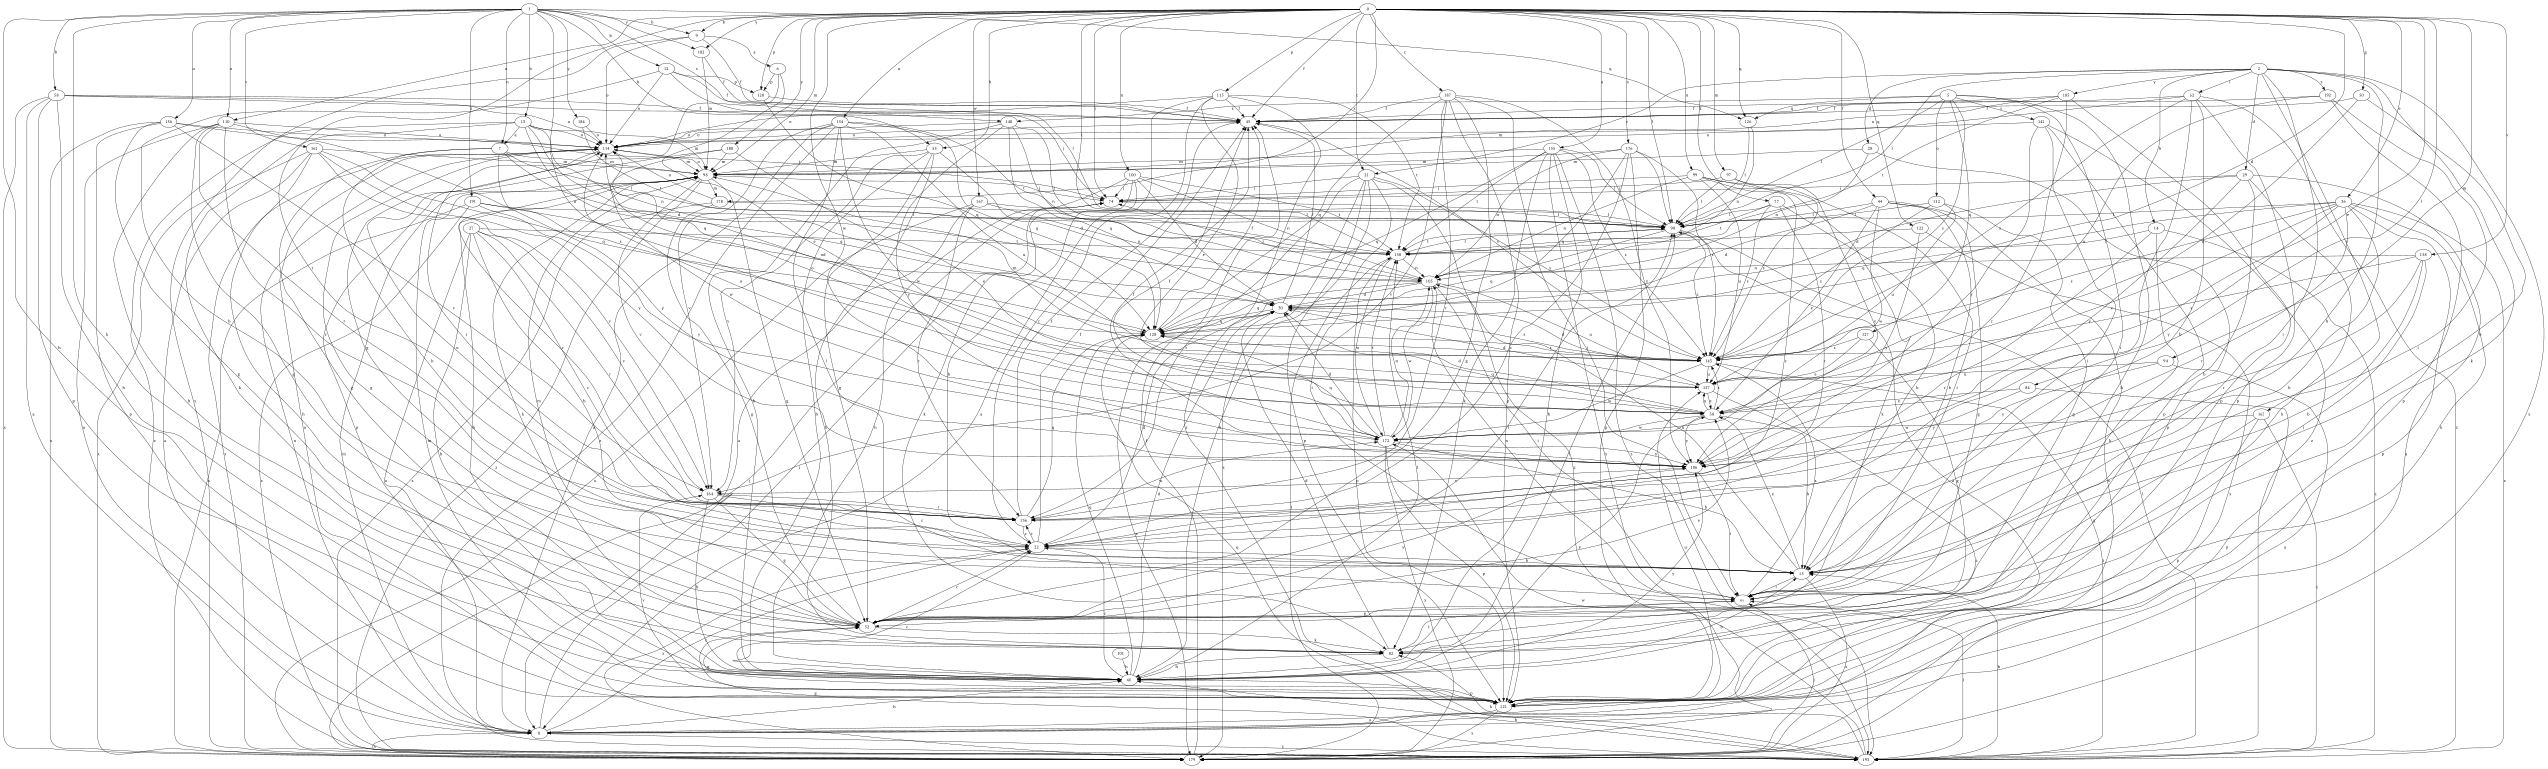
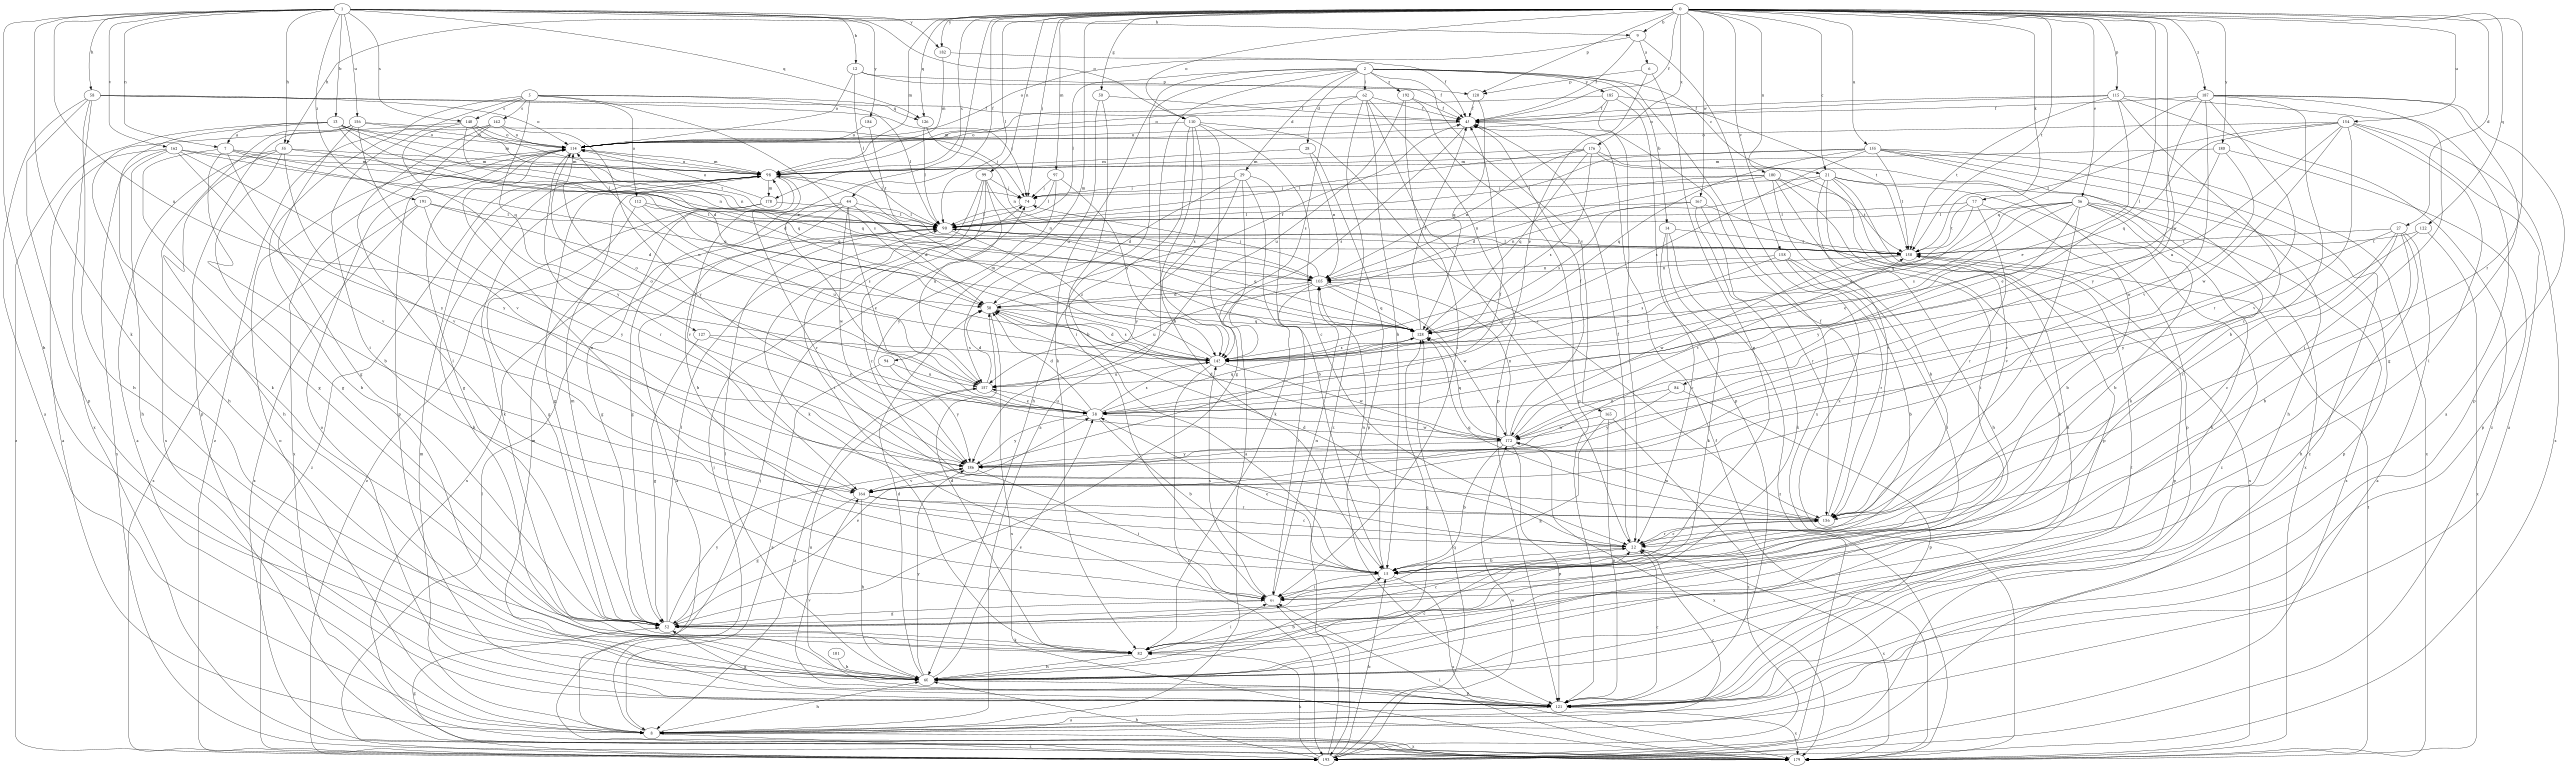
(2320, 118) -> (2261, 17)
(610, 527) -> (2025, 506)
